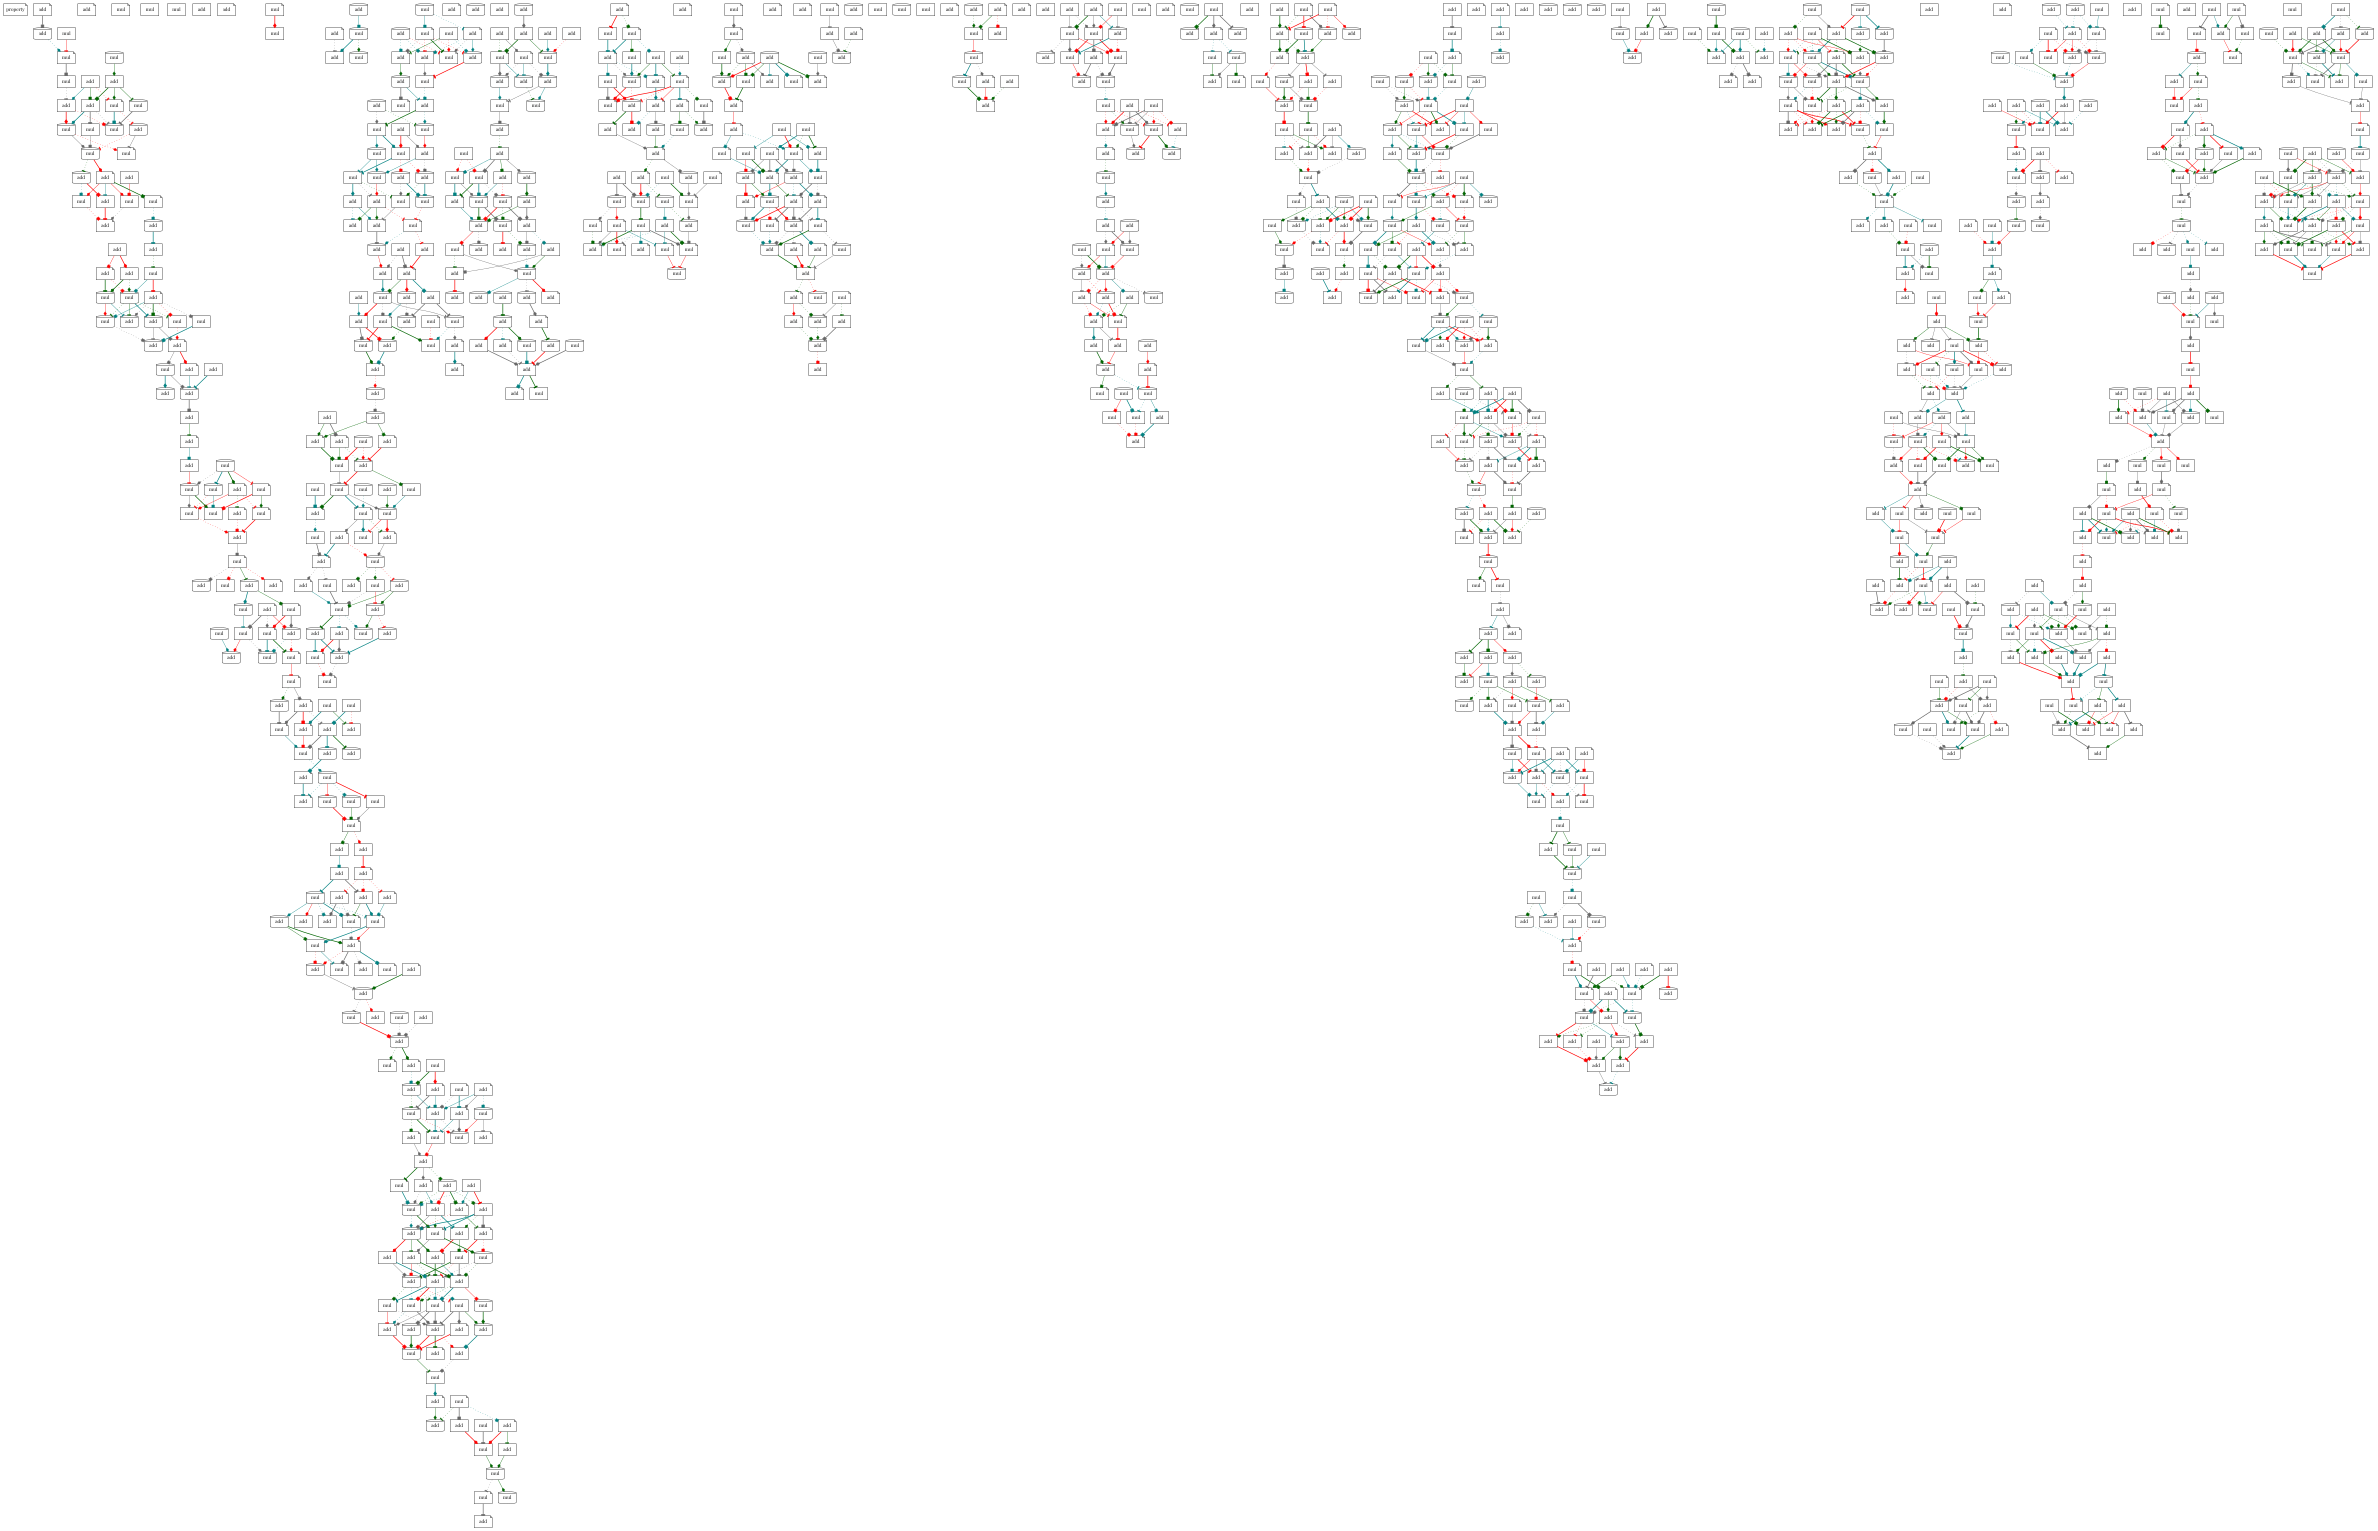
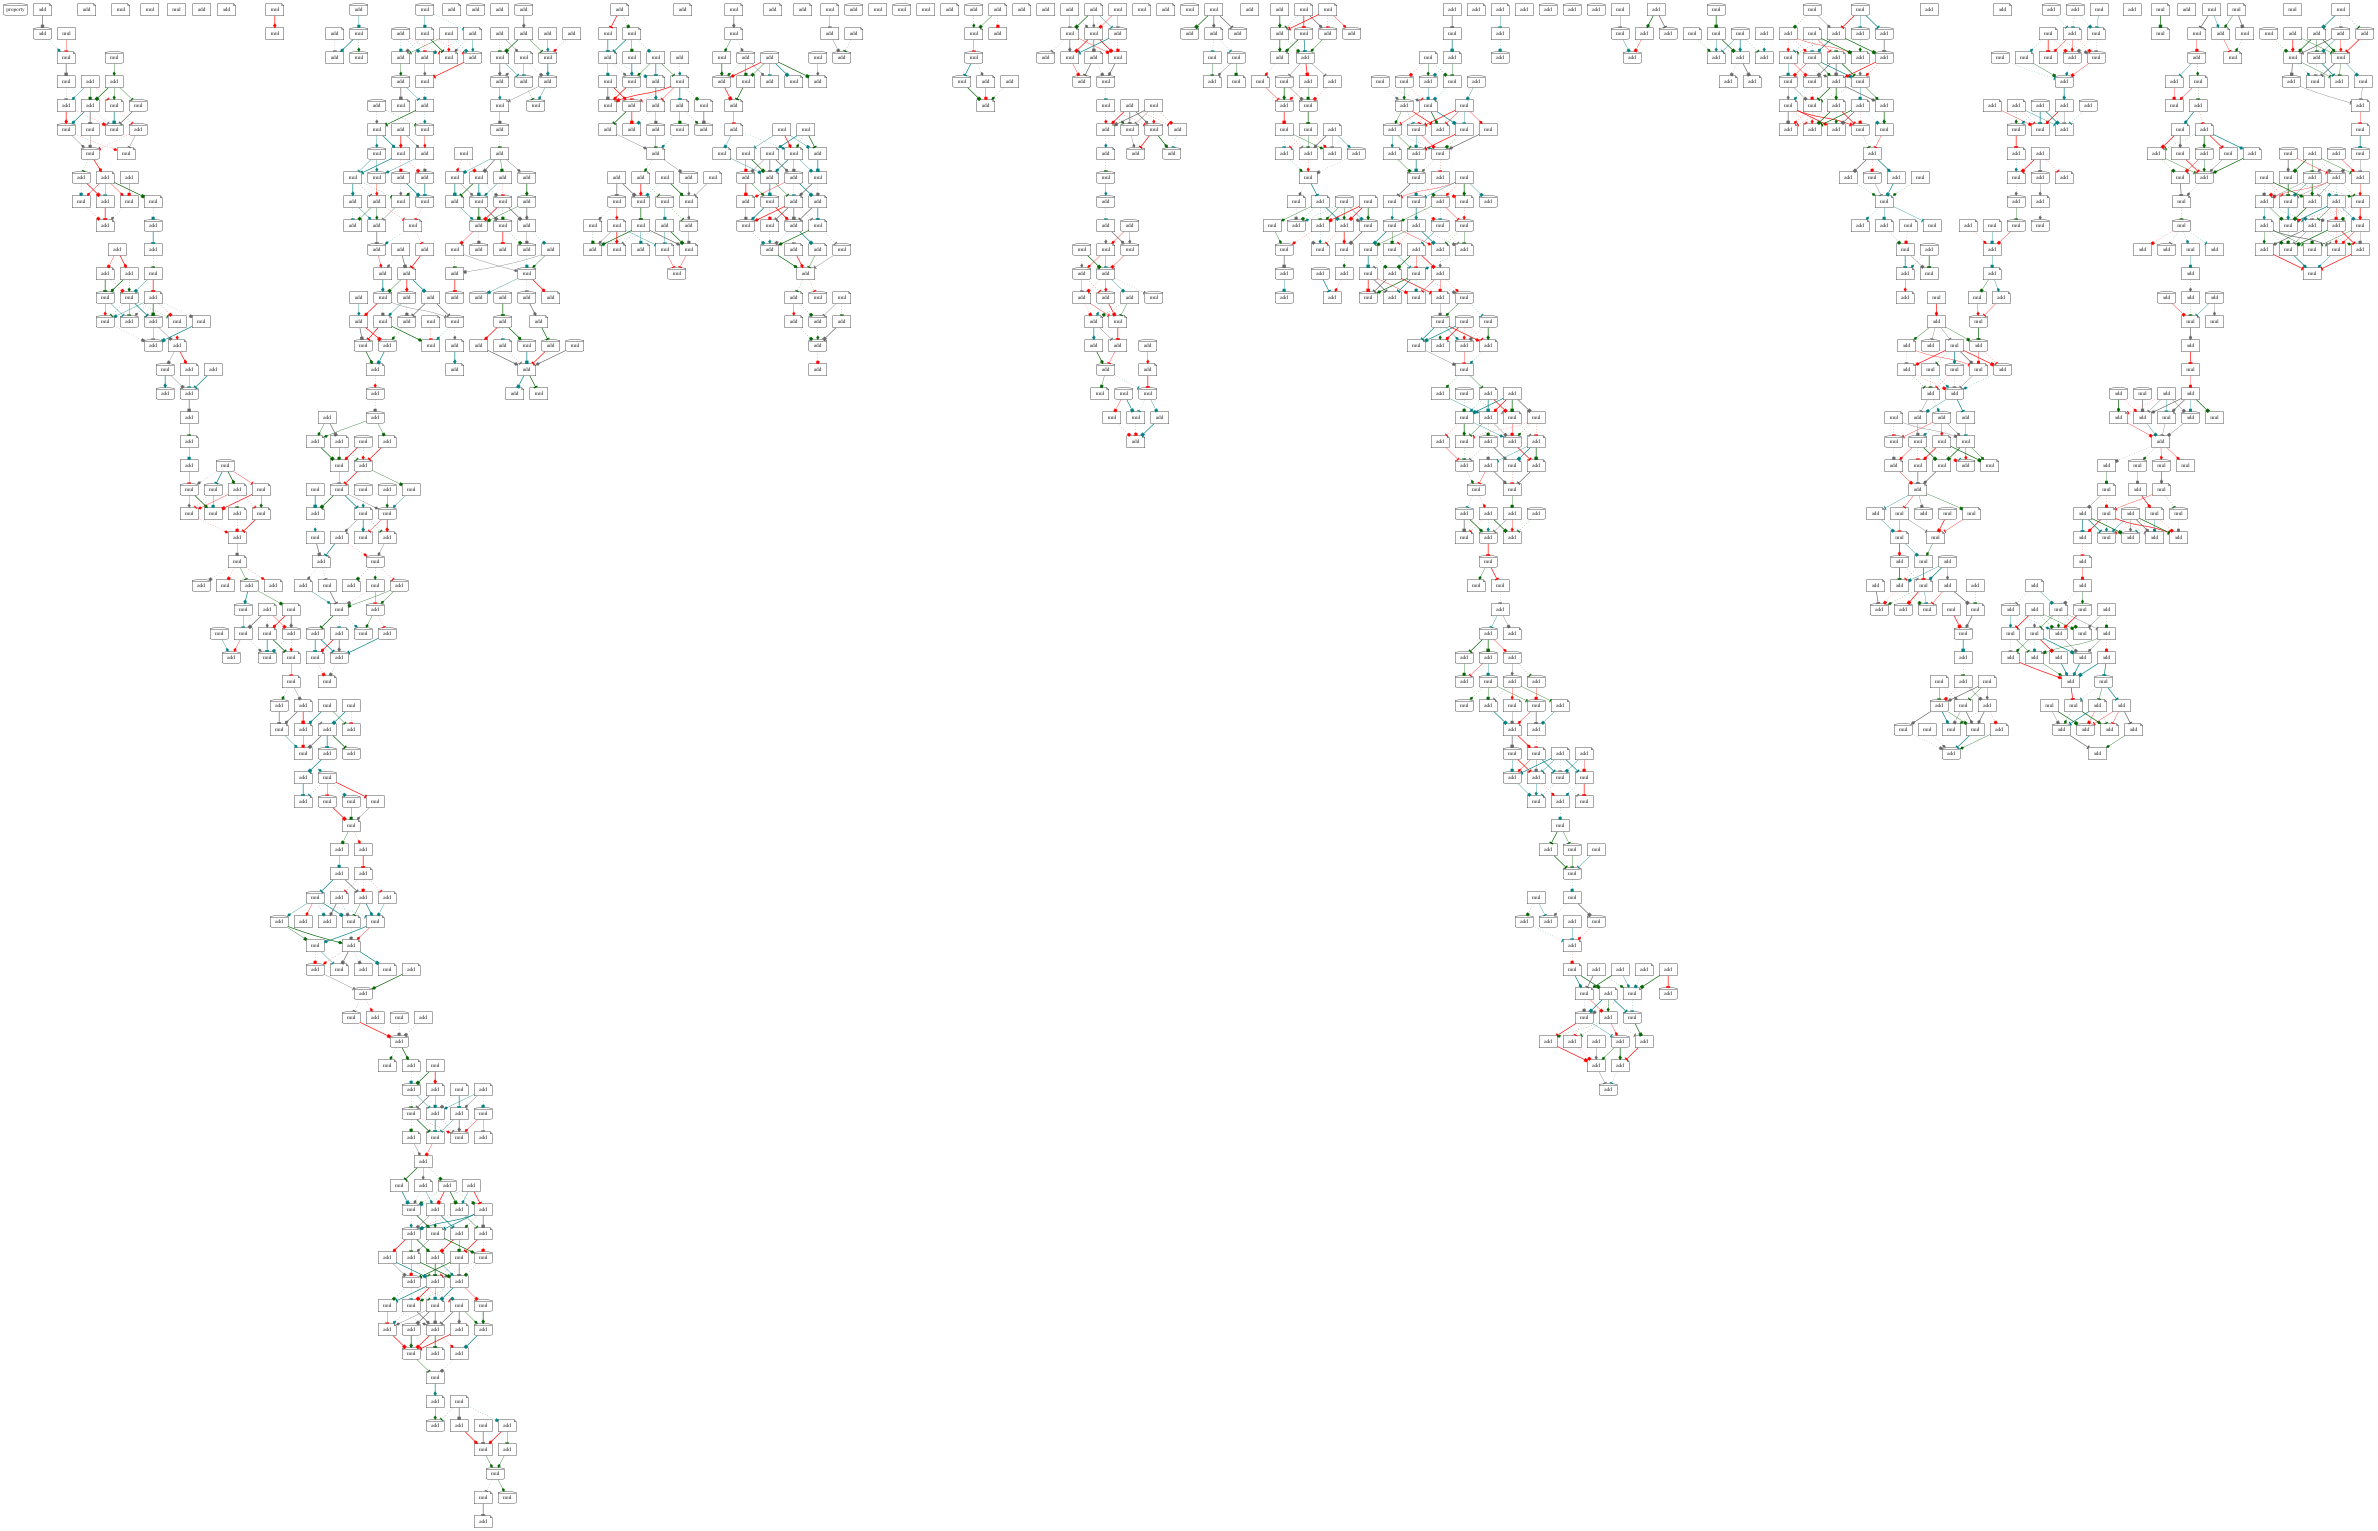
(16, 10) -> (16, 10)
